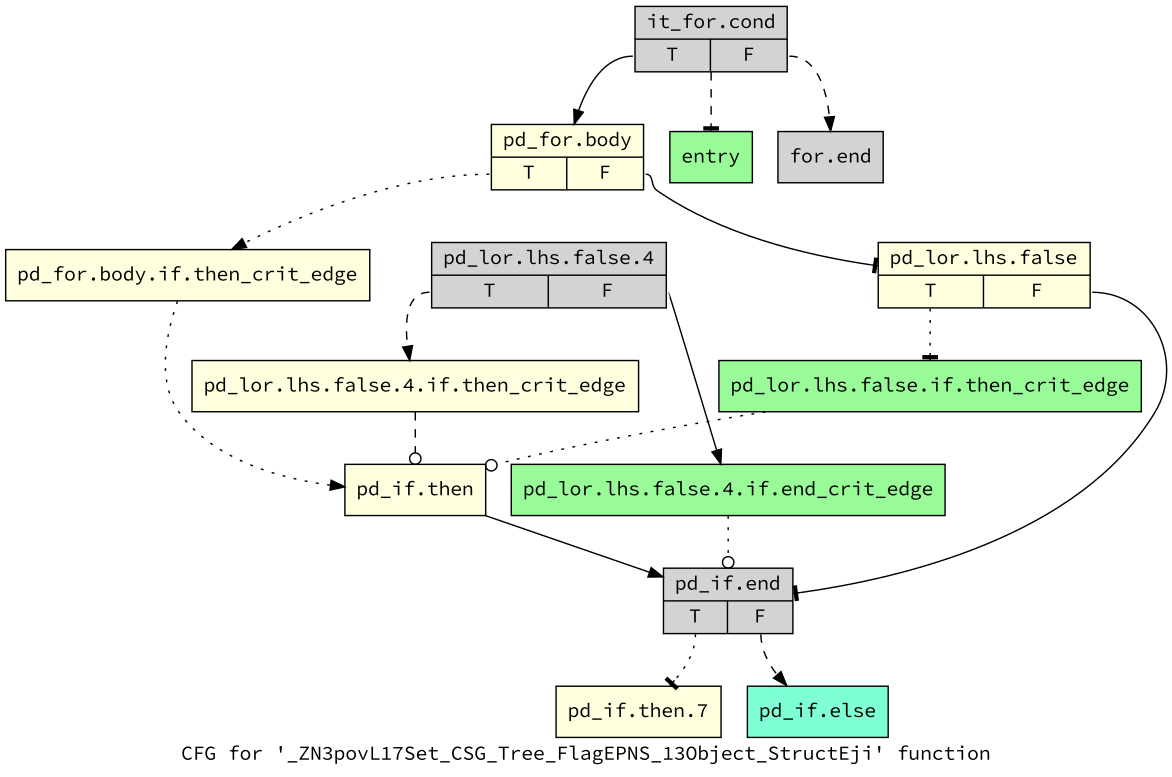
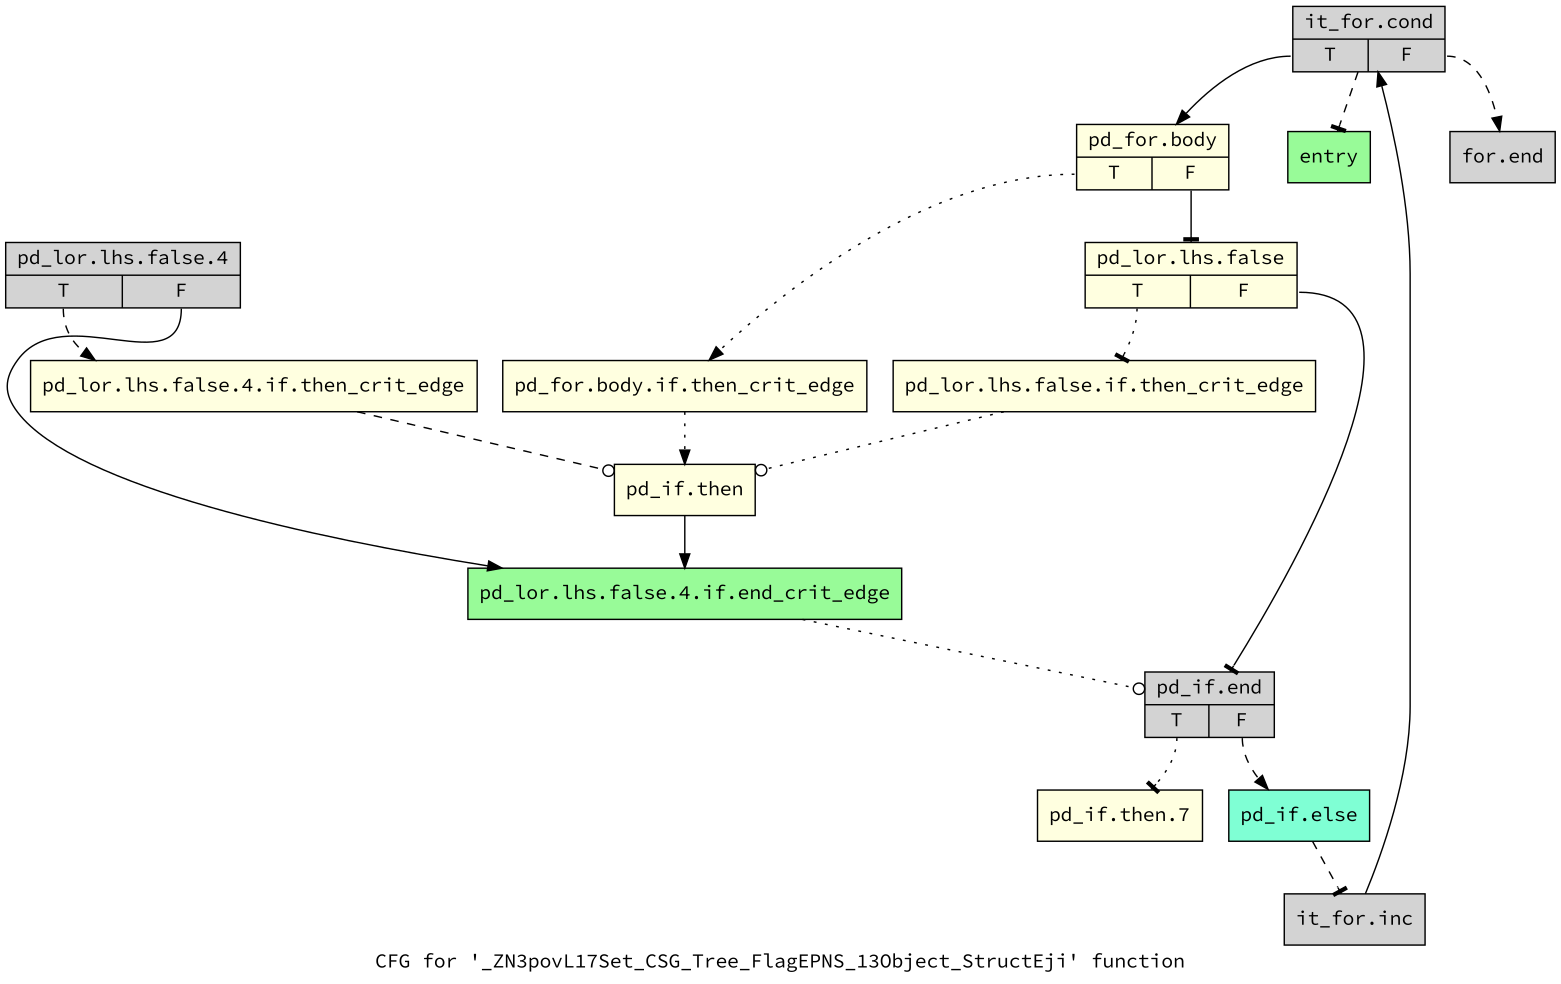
(930, 386) -> (1104, 386)
(567, 544) -> (685, 535)
none -> (1355, 919)
